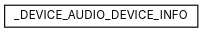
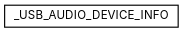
(101, 16) -> (91, 16)
